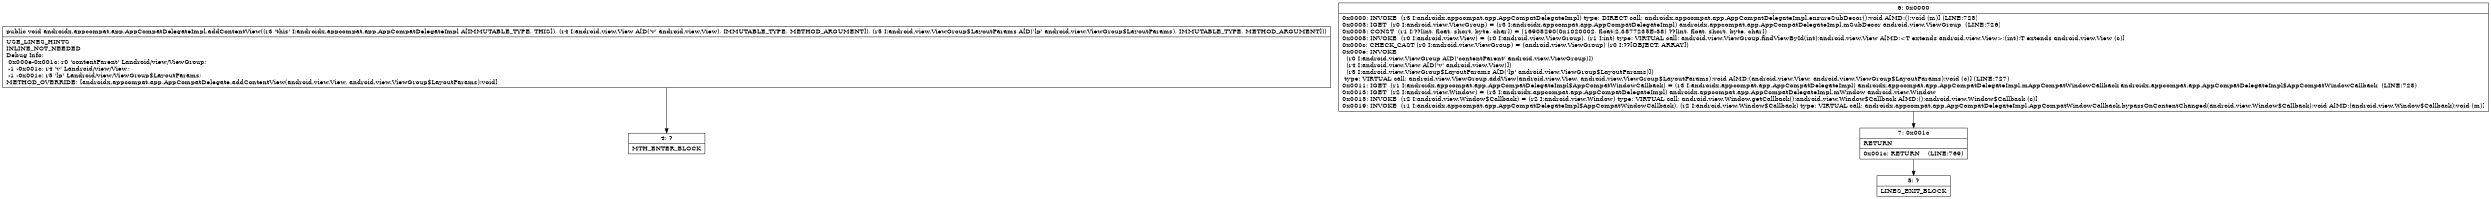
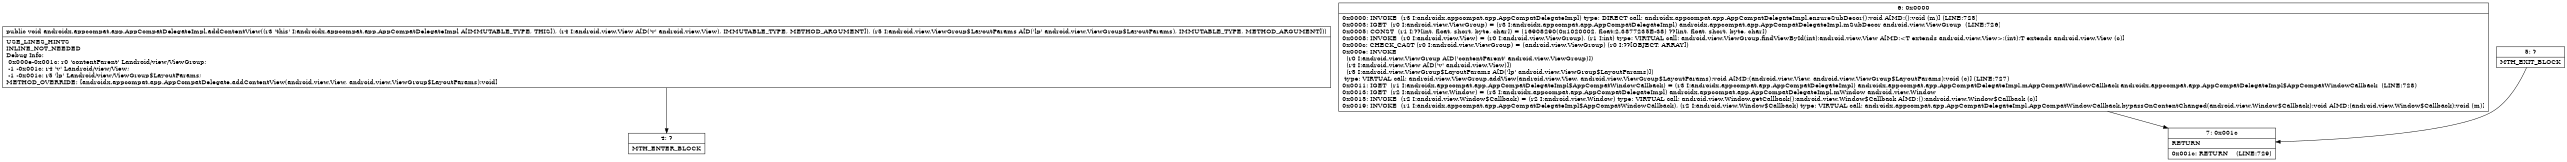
(1914, 154) -> (2222, 154)
(1914, 165) -> (2416, 131)
(1914, 191) -> (2531, 62)
